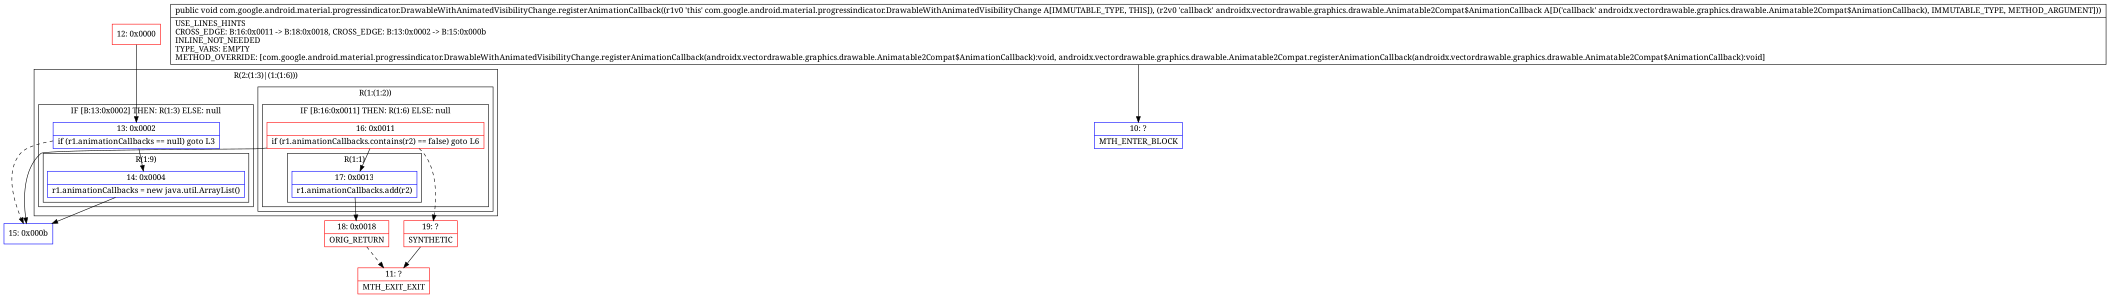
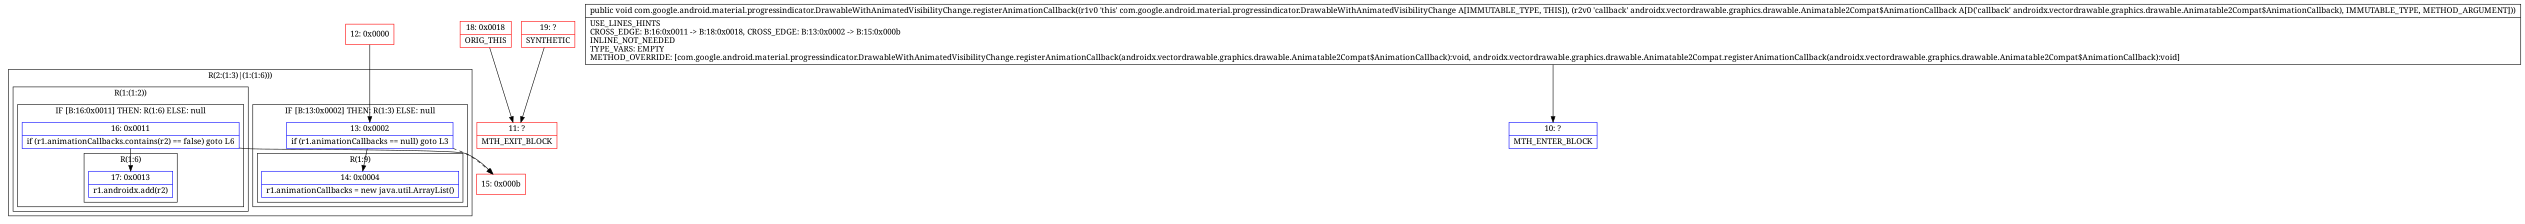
(375, 135) -> (131, 135)
(354, 160) -> (131, 160)
(434, 180) -> none
(354, 191) -> (131, 191)
(355, 206) -> none
(84, 211) -> none
(28, 234) -> (501, 184)
(357, 240) -> (486, 41)
(373, 255) -> (500, 82)
(394, 287) -> (517, 142)
